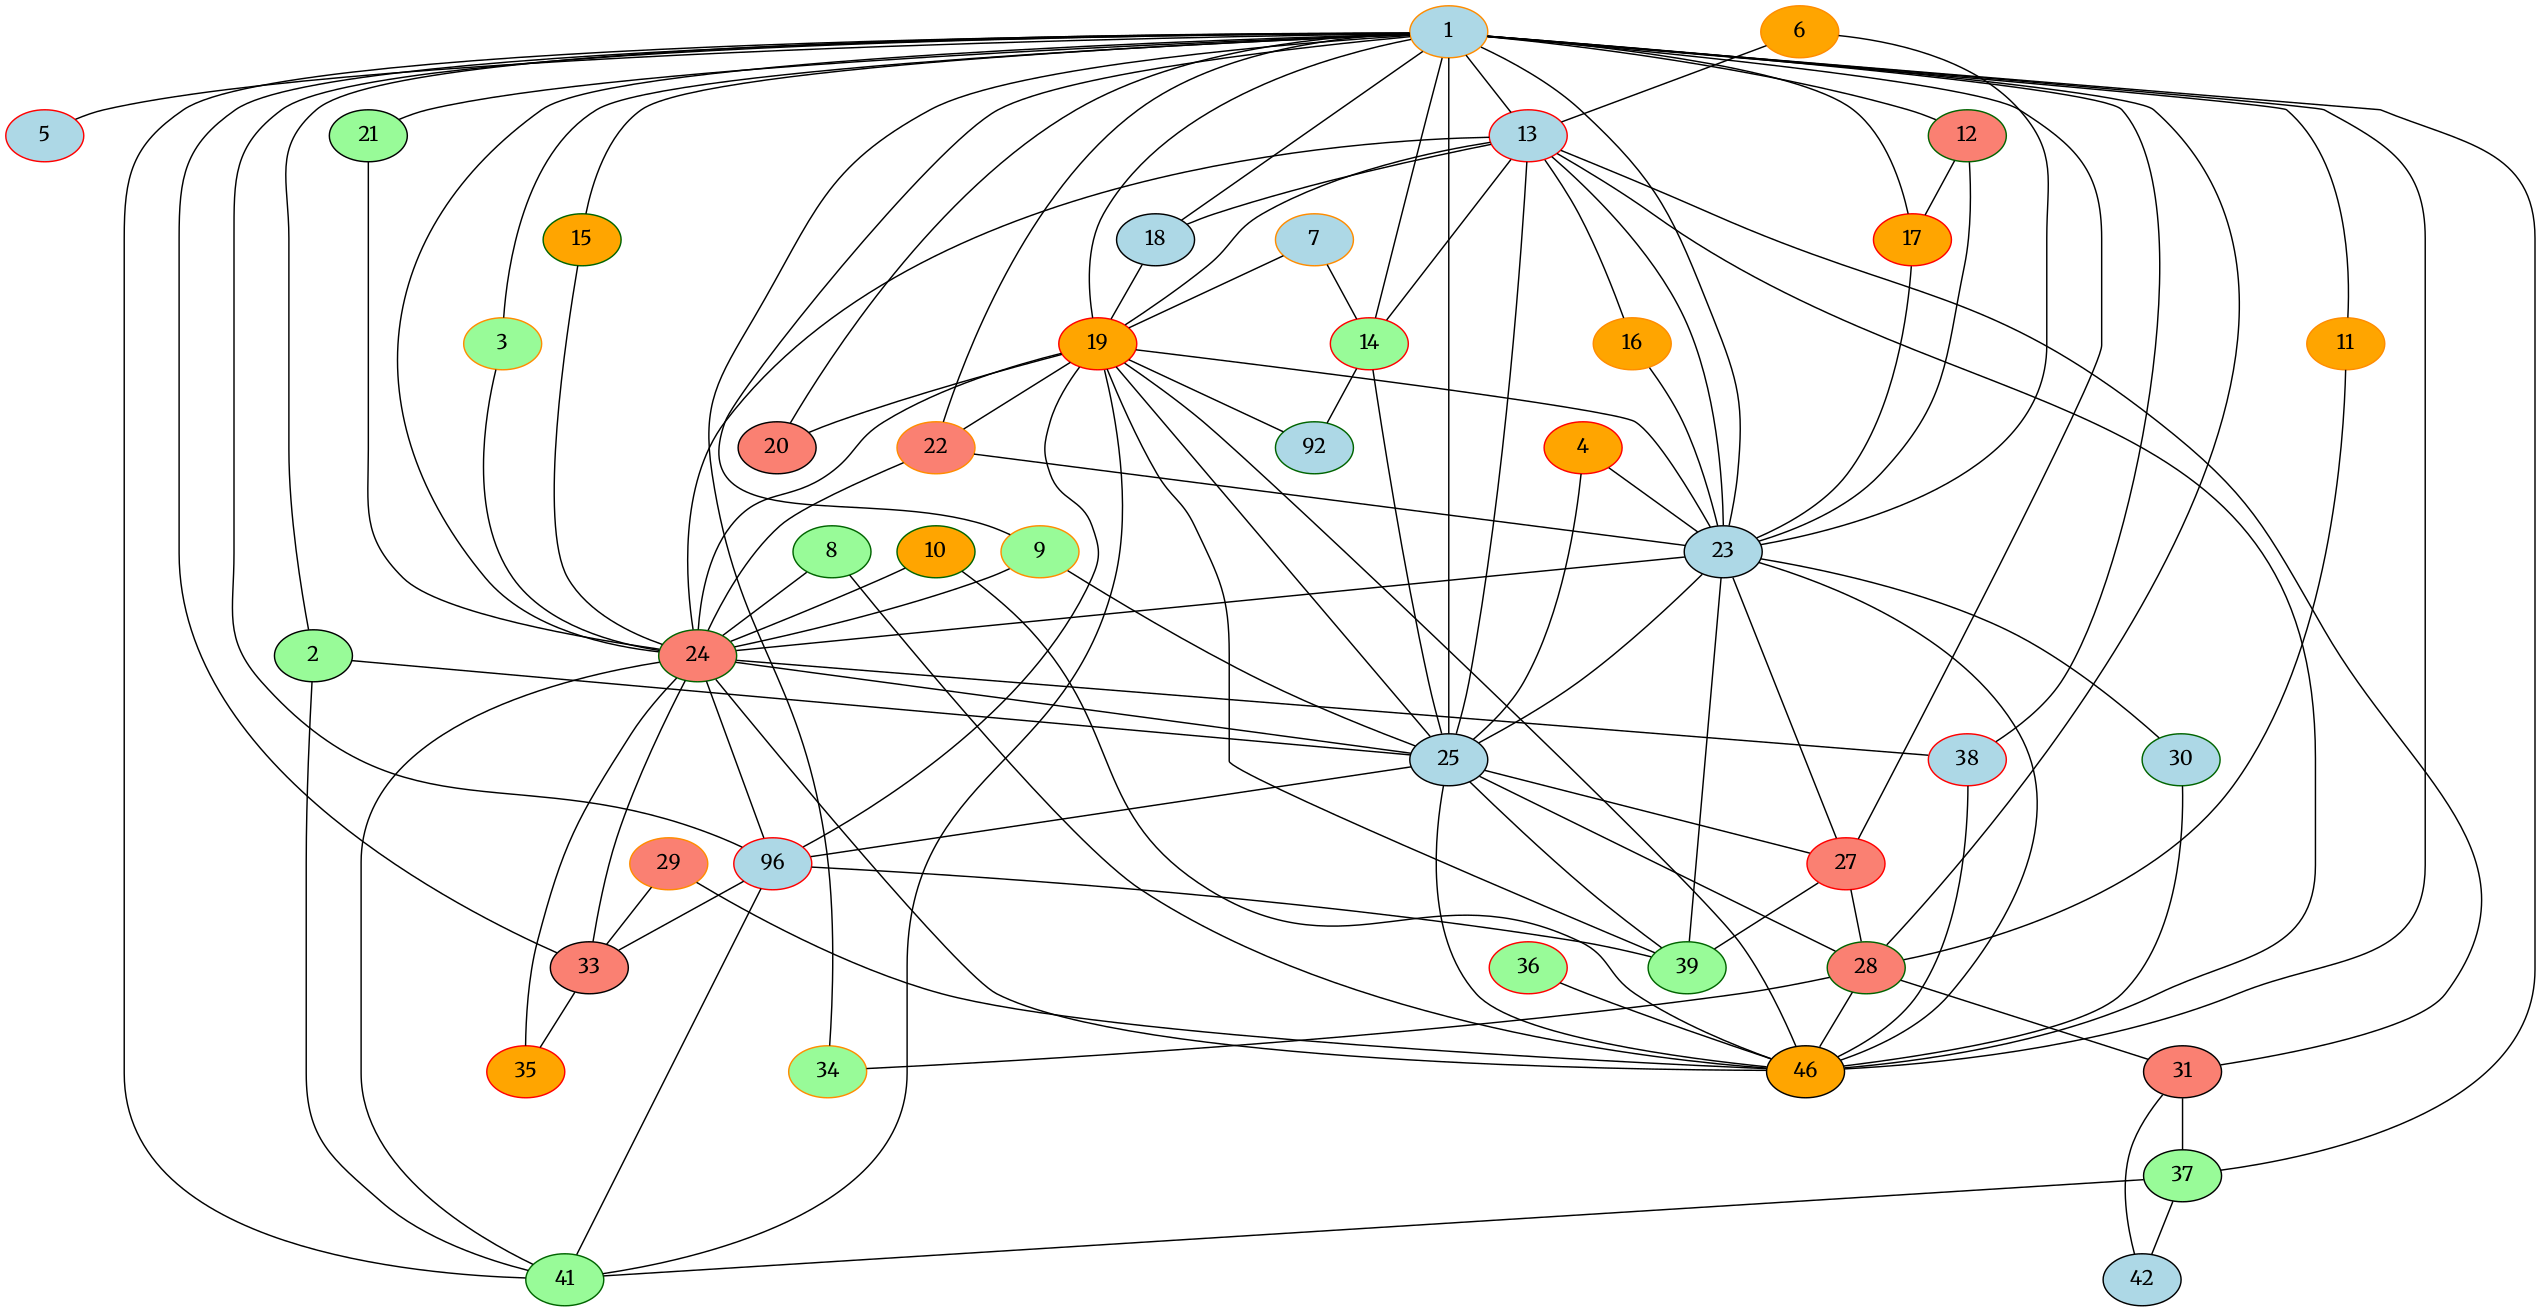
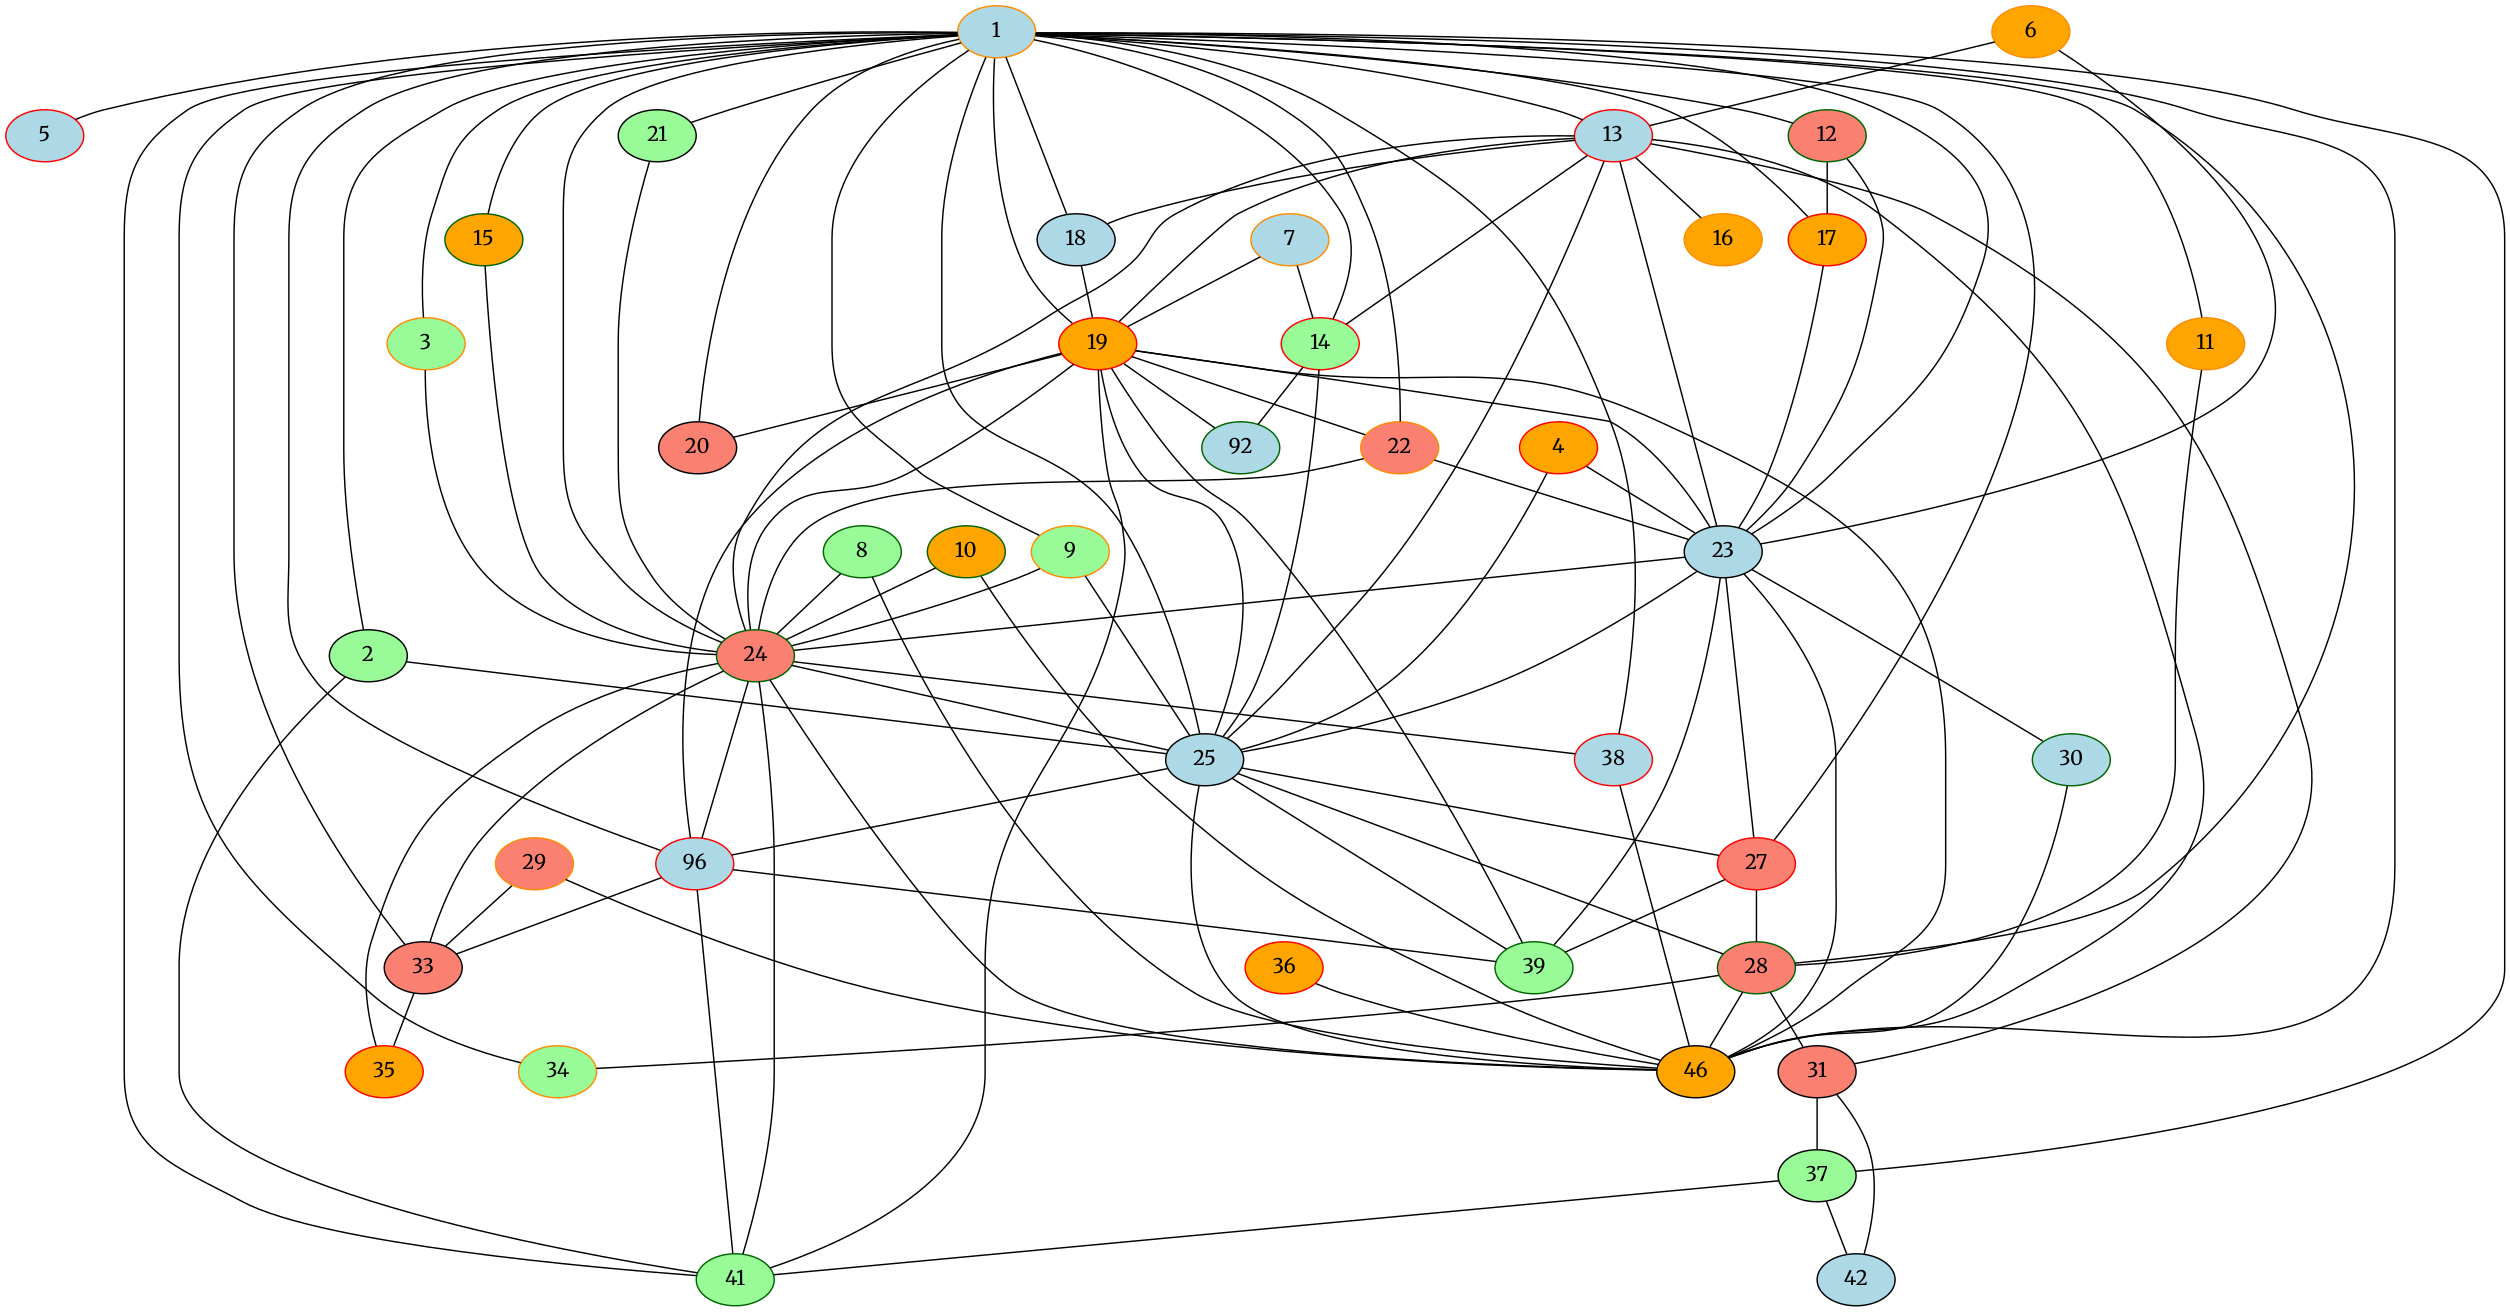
(1692, 443) -> none
(1528, 968) -> (1284, 968)
